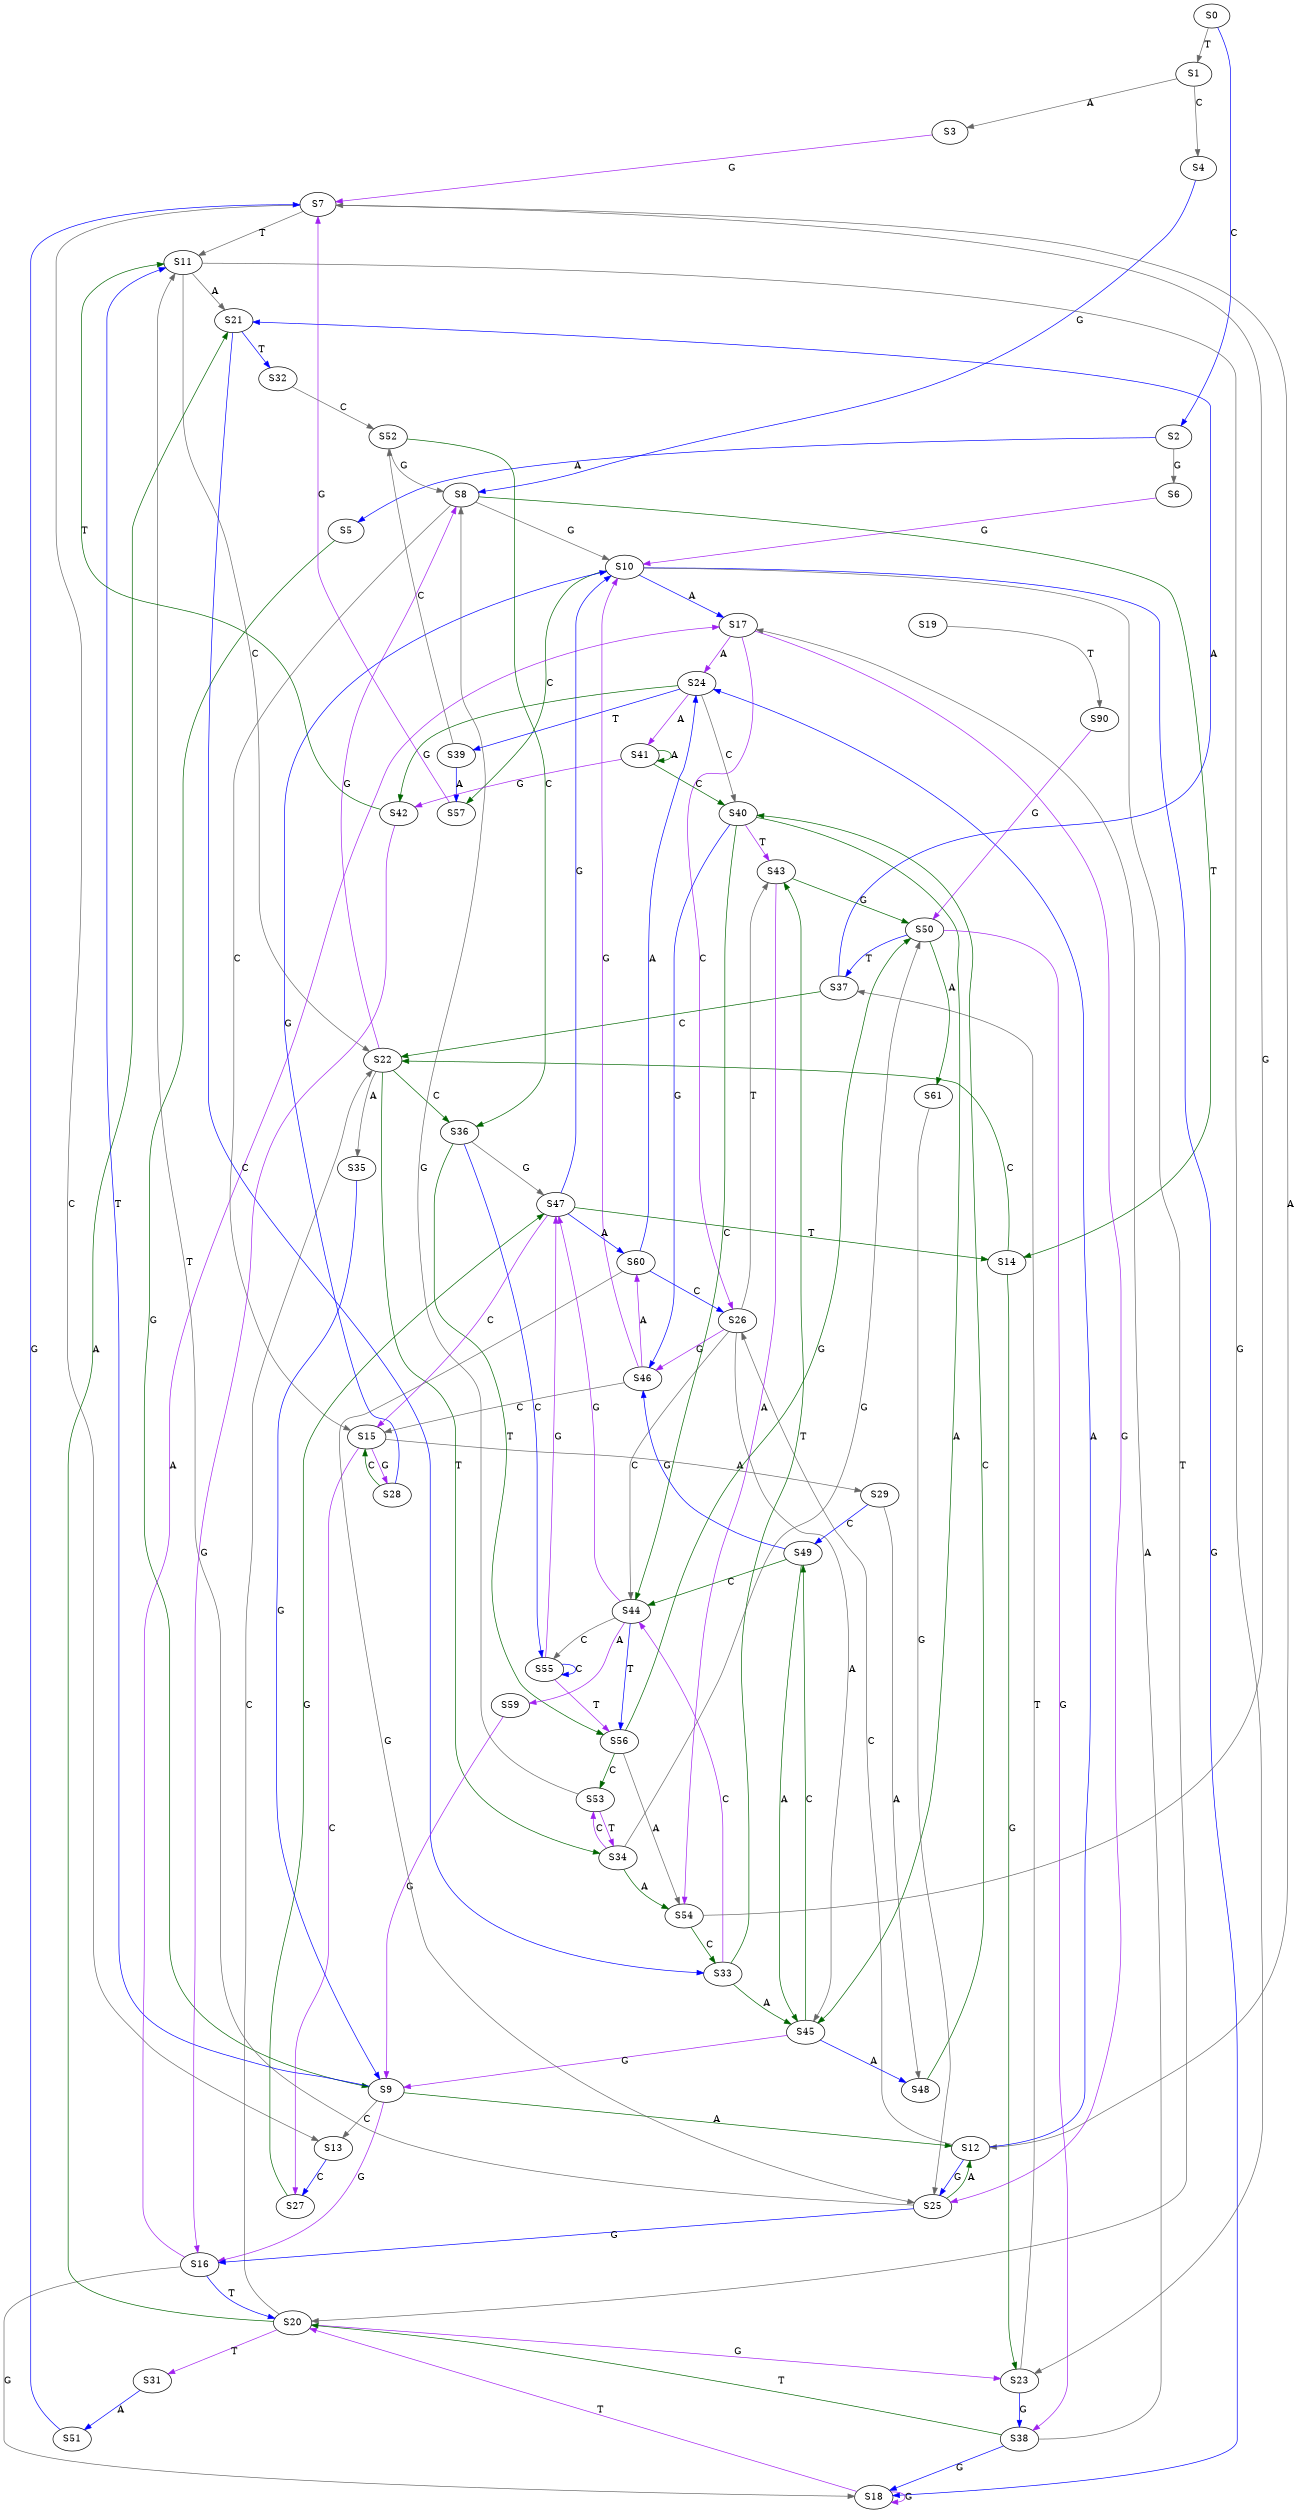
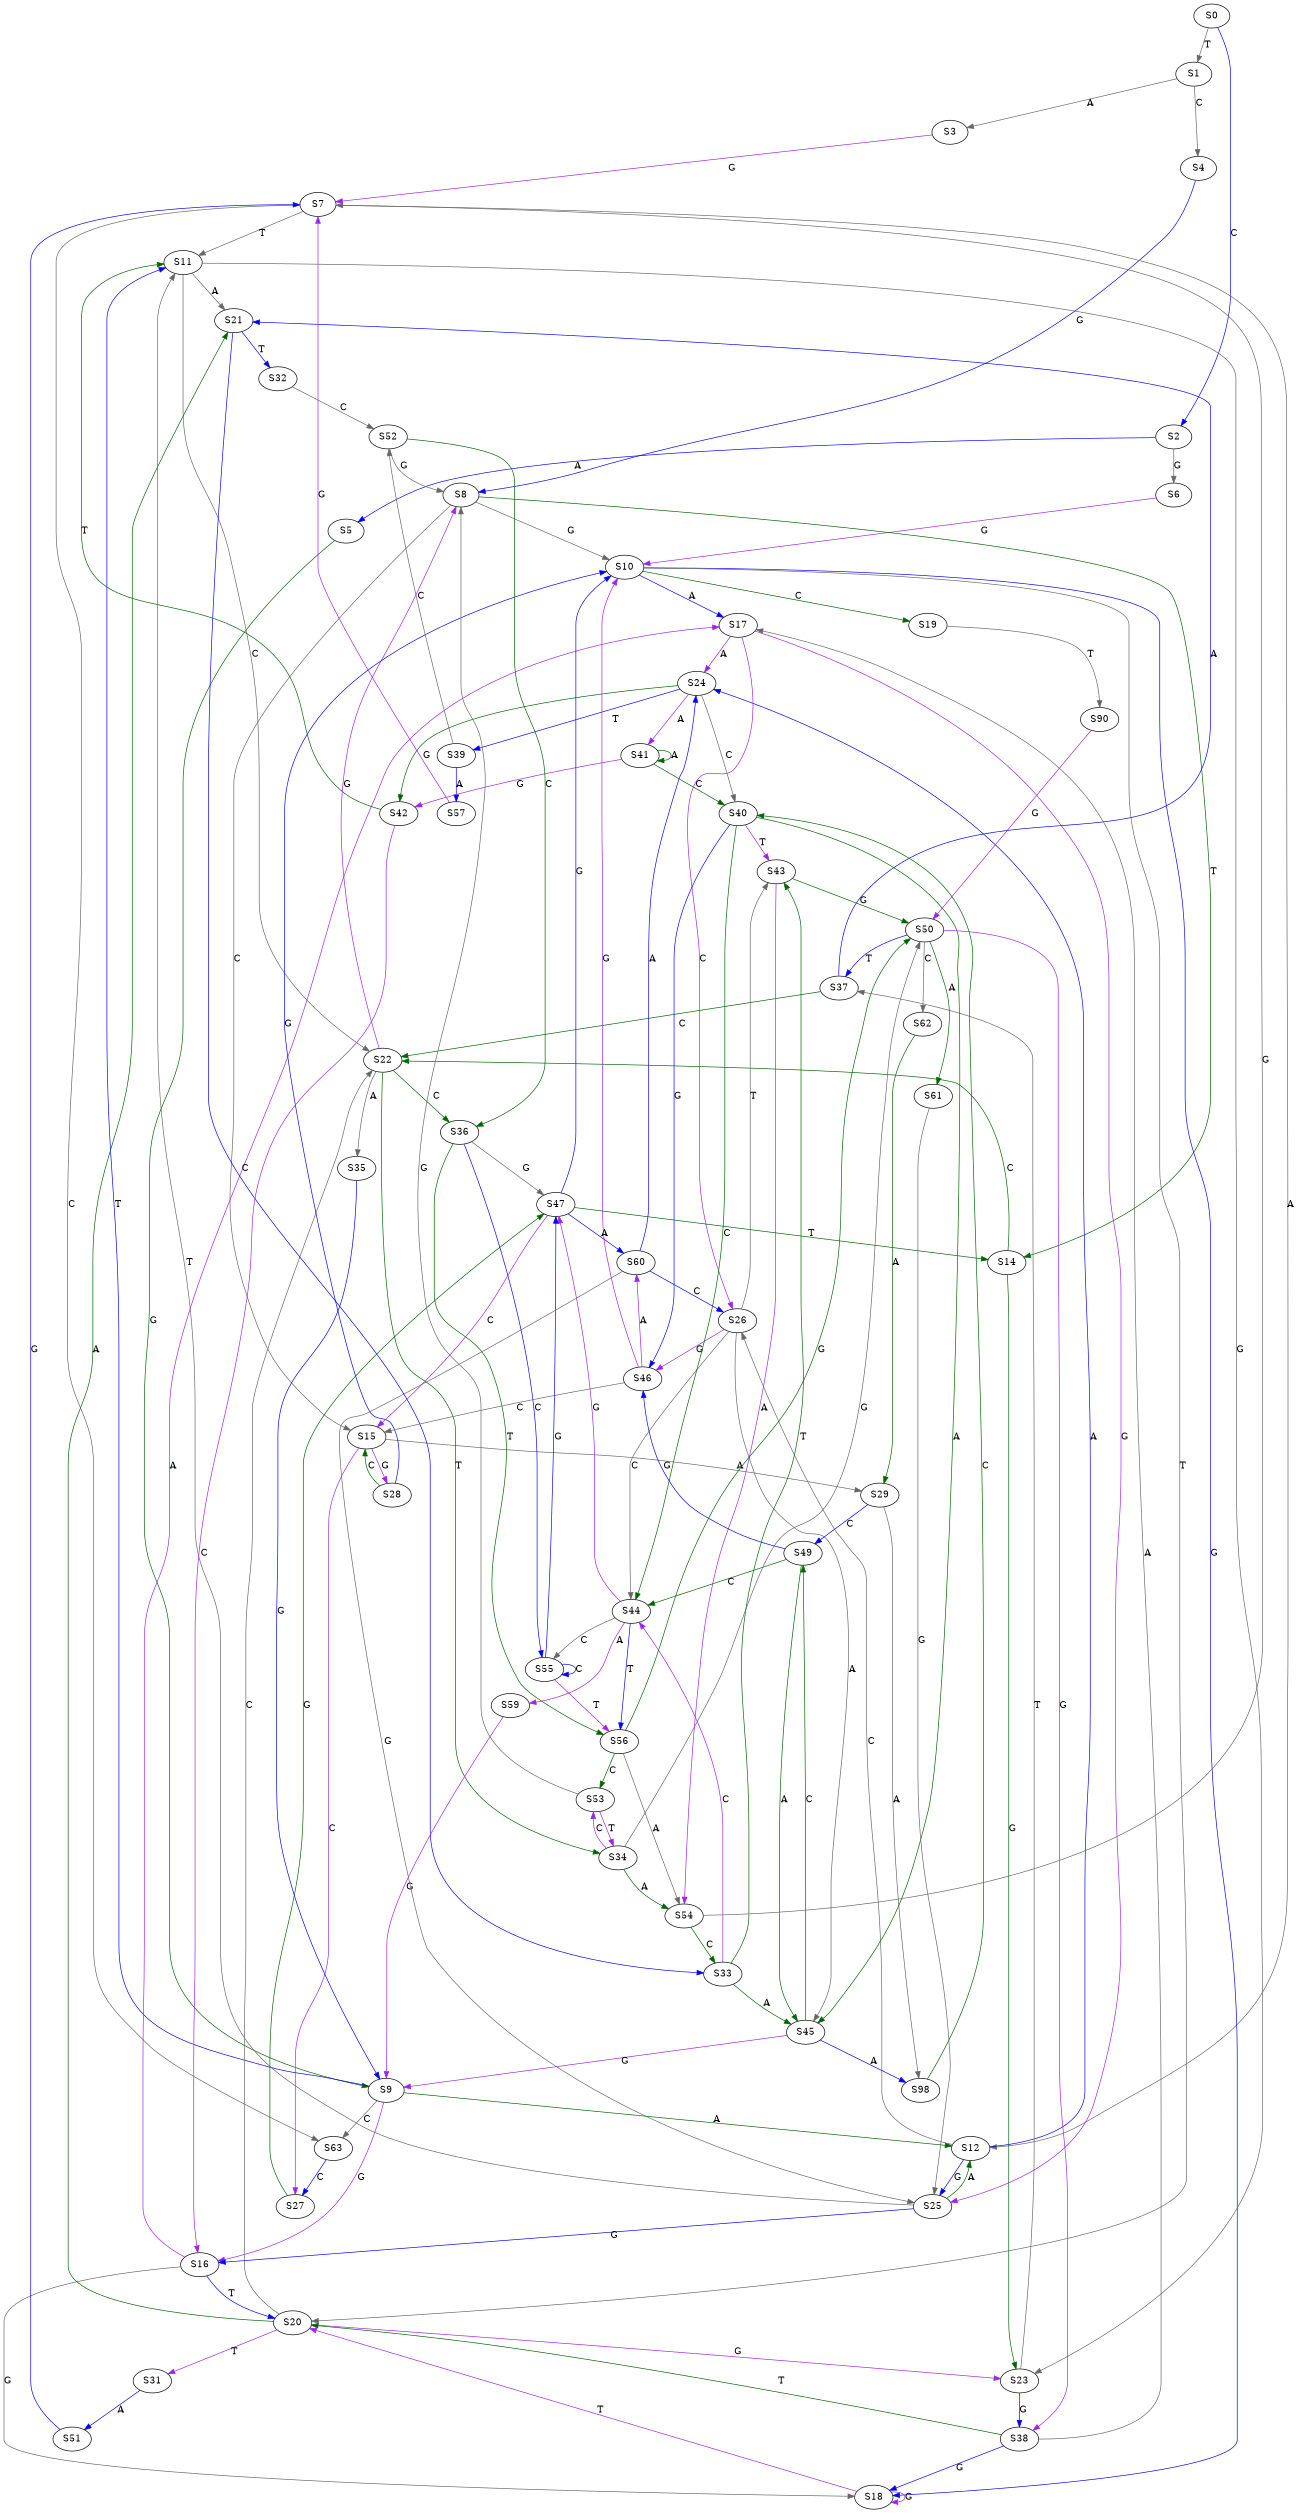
(546, 683) -> (773, 596)
none -> (923, 1024)
(554, 1440) -> (554, 1440)
(204, 1553) -> (204, 1553)
(921, 2090) -> (921, 2090)
(333, 2148) -> (333, 2148)
